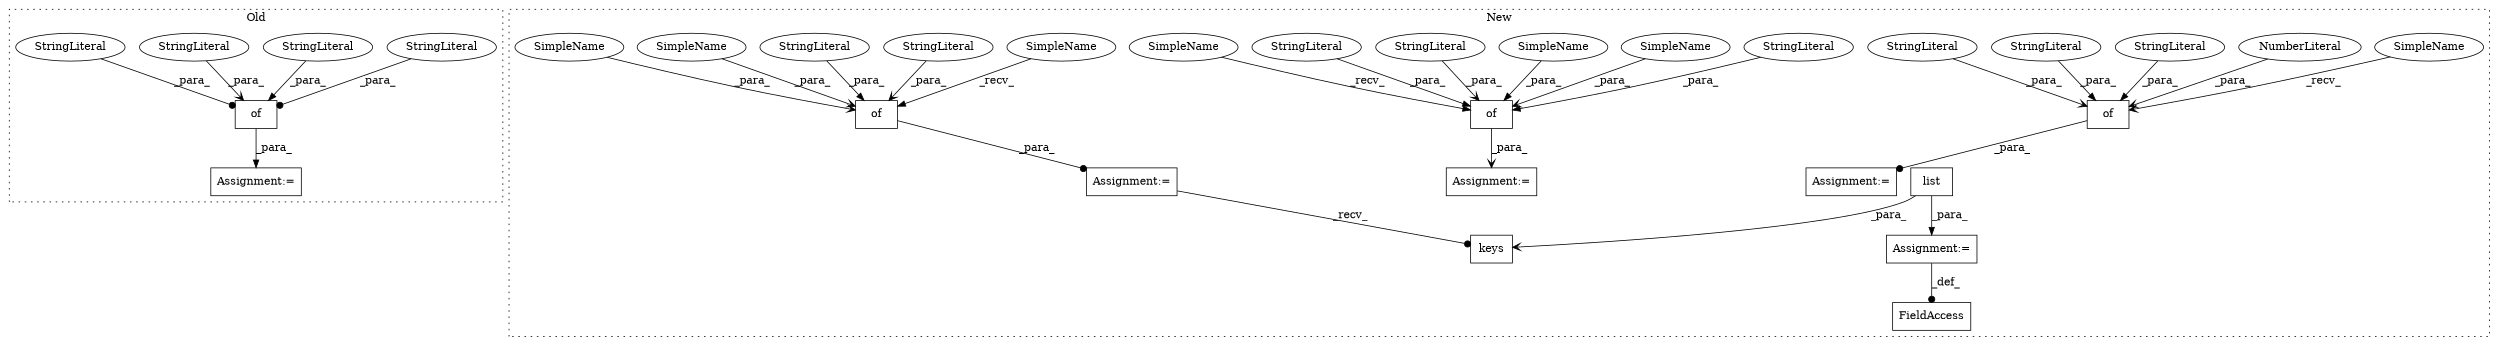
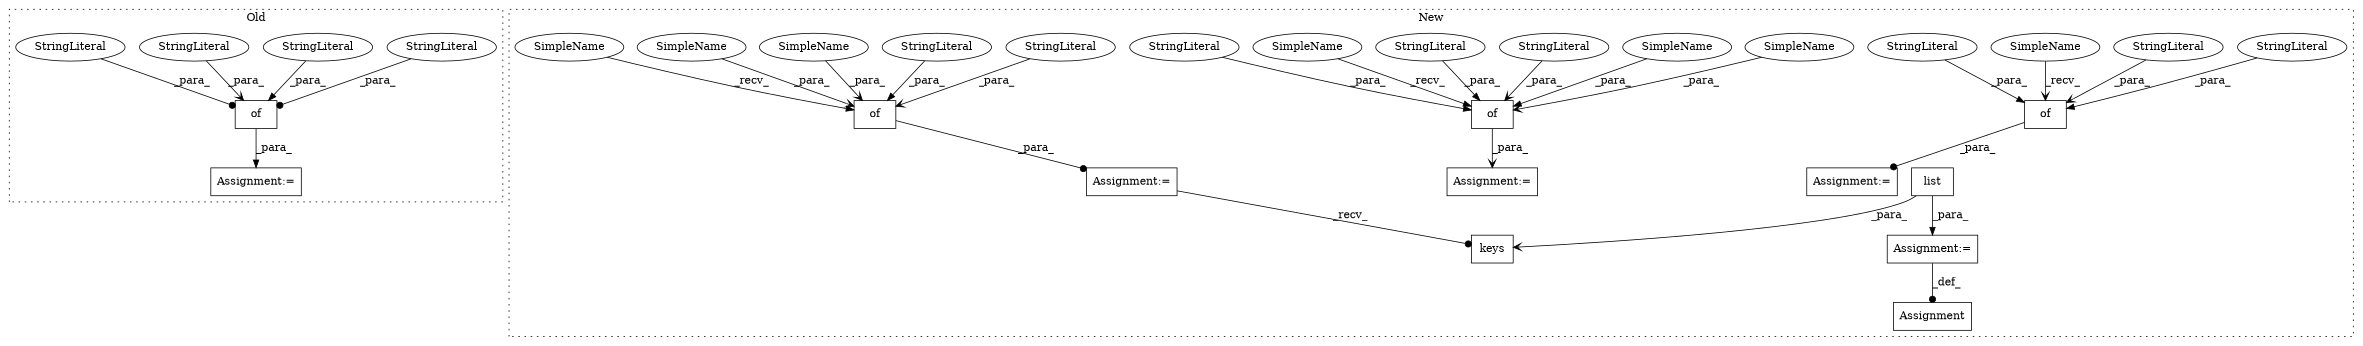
(2300, 47) -> none
(1932, 316) -> (1932, 316)
